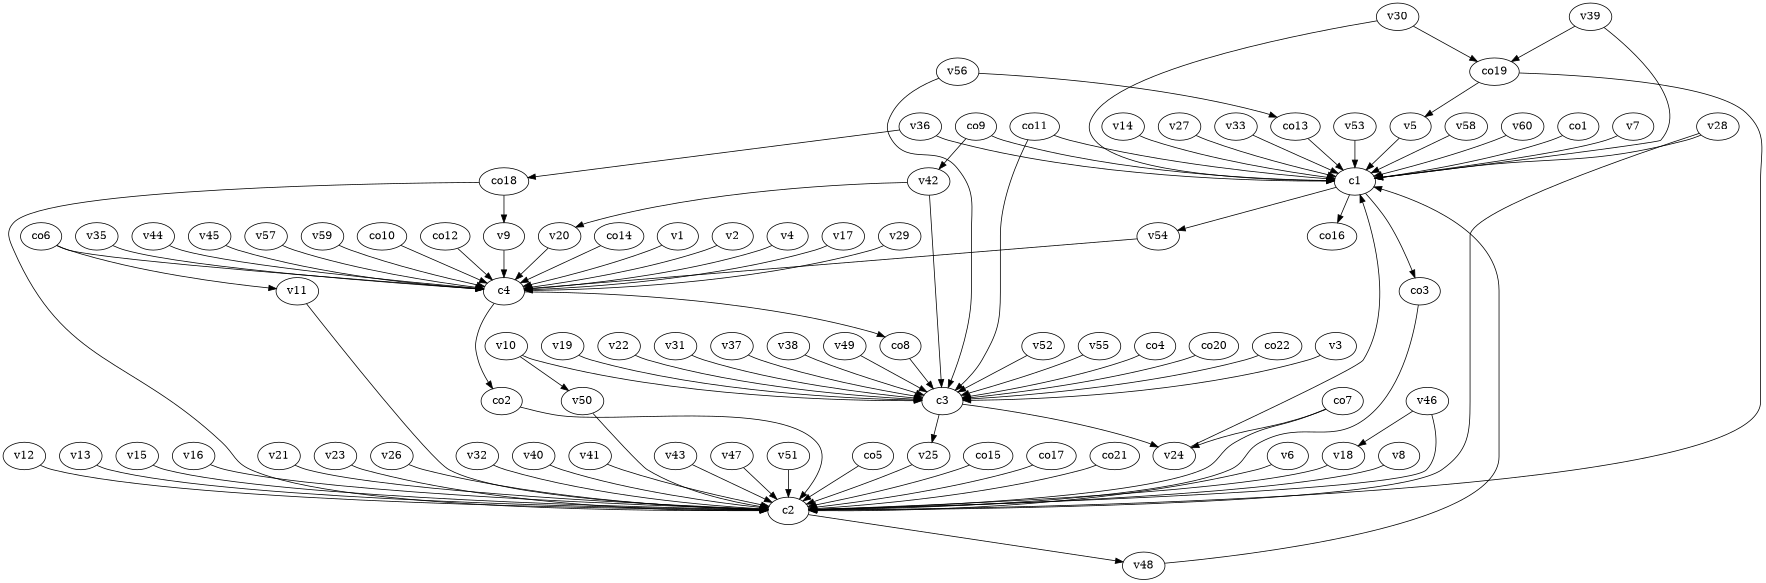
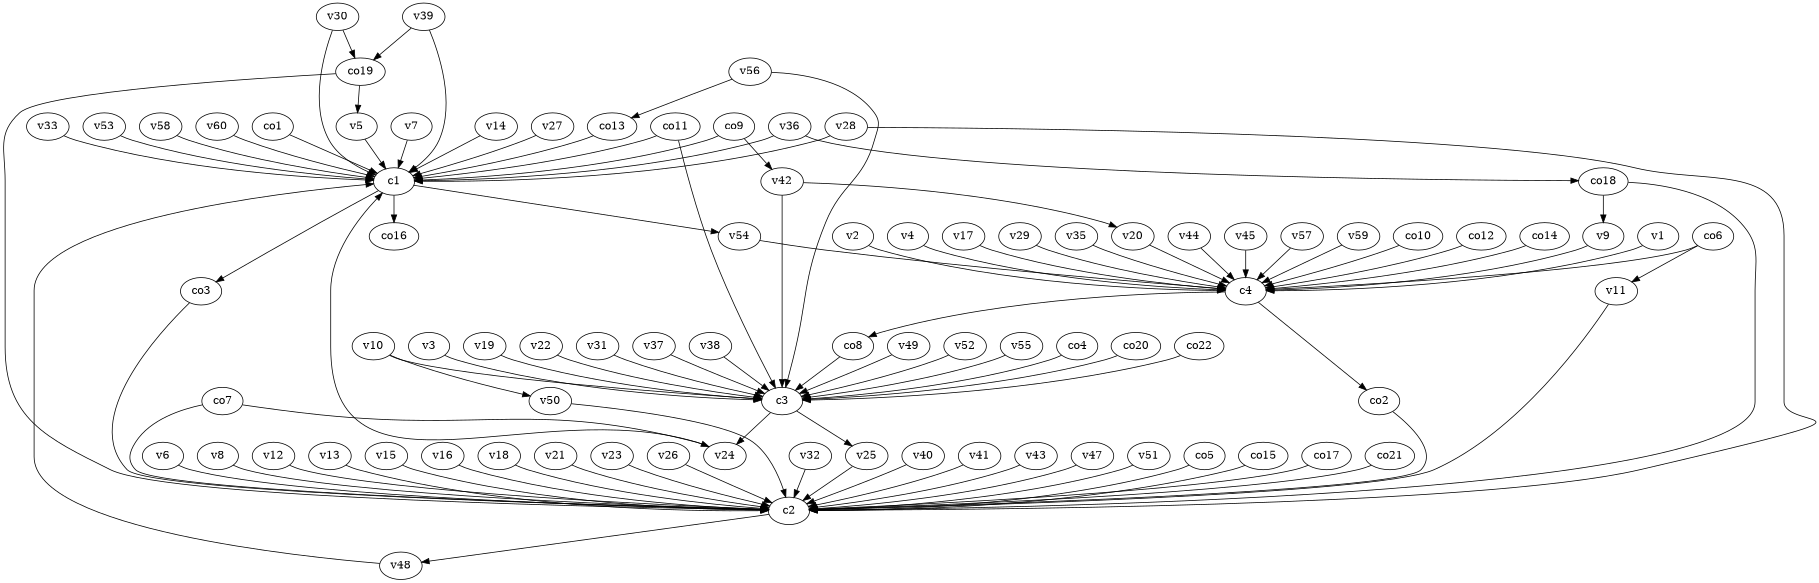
(1427, 401) -> none
